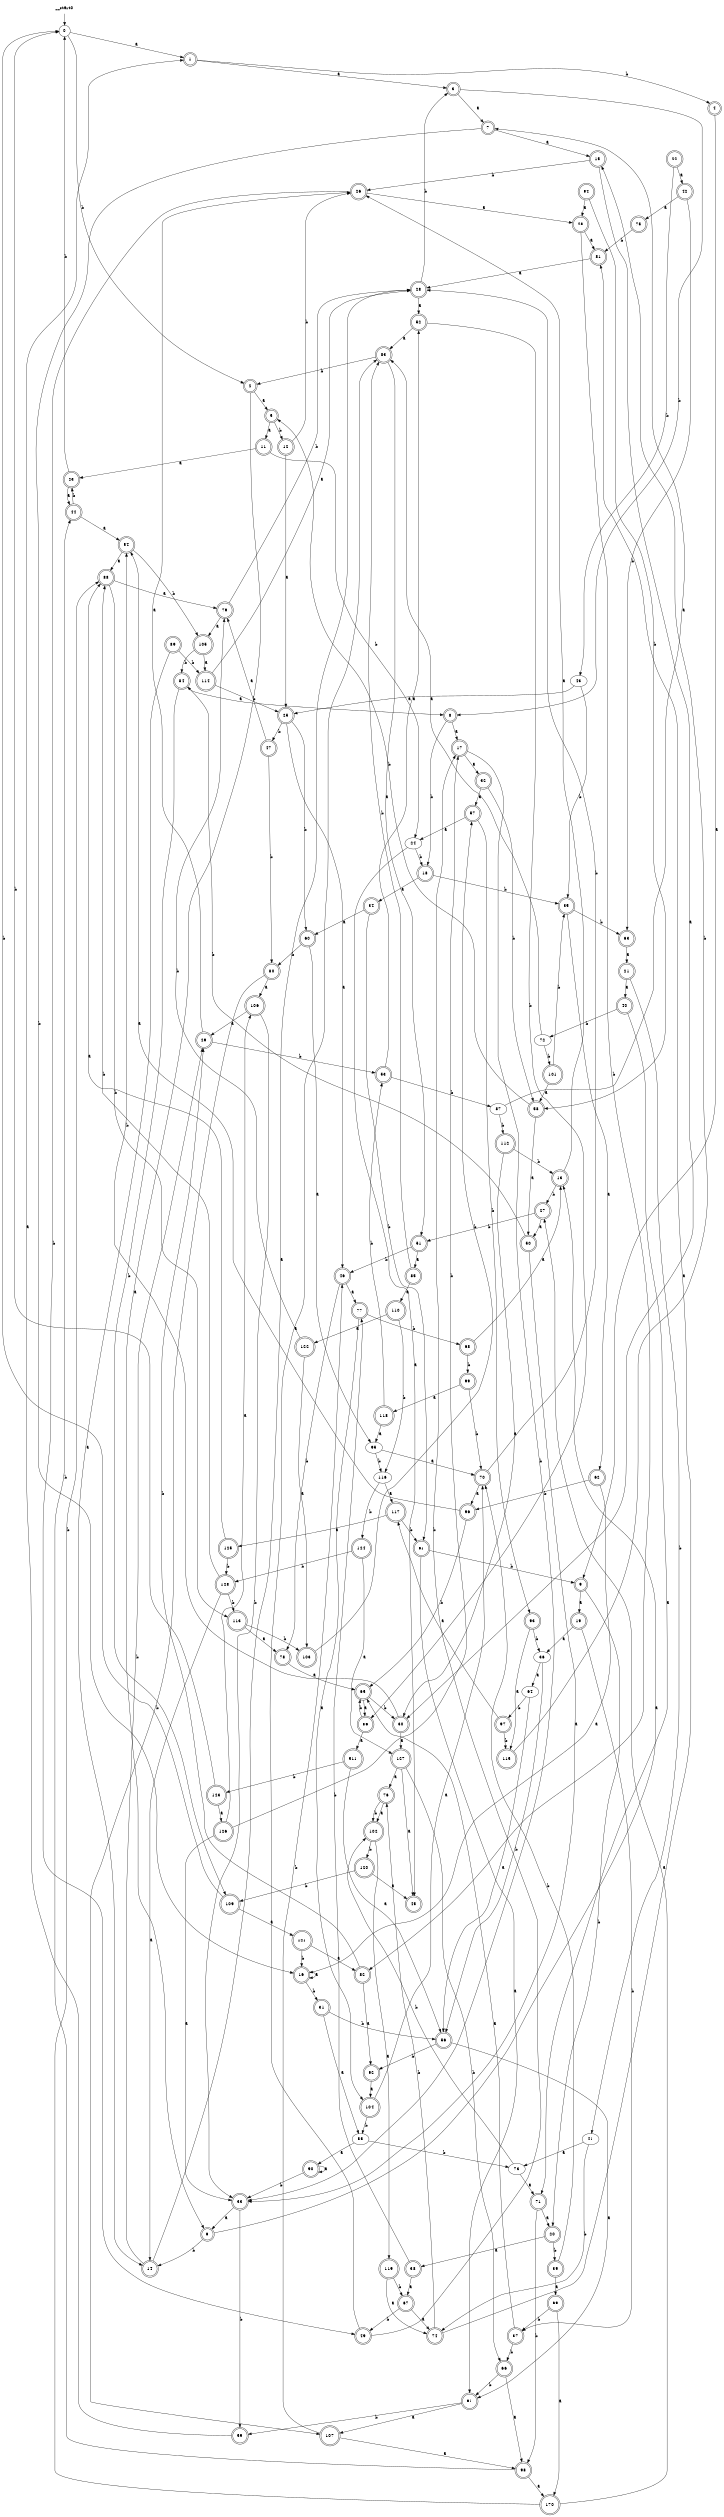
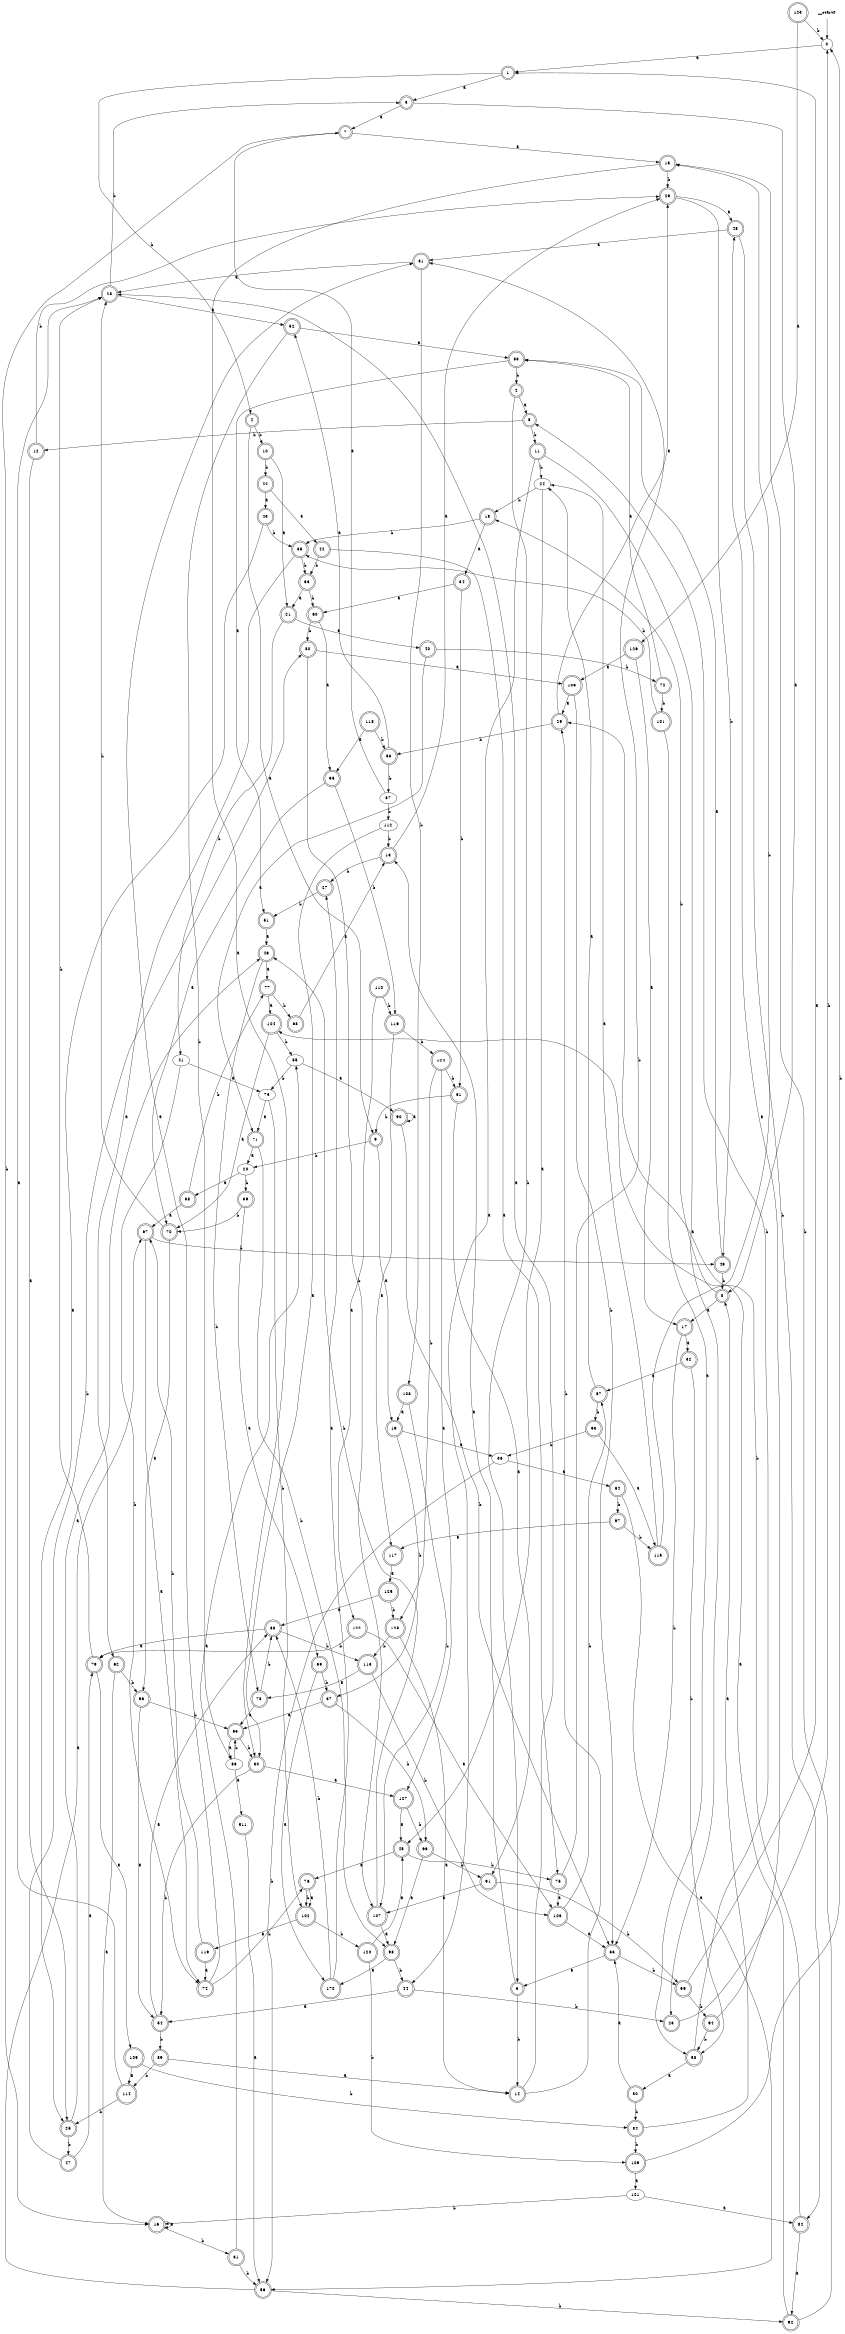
(87, 232) -> none
(680, 401) -> (796, 685)
(668, 416) -> (267, 500)
(270, 431) -> (536, 435)
none -> (266, 451)
(67, 495) -> (485, 1227)
(167, 589) -> (160, 2039)
(579, 681) -> (266, 517)
(304, 823) -> (311, 597)
none -> (603, 1001)
(543, 1040) -> (663, 685)
(110, 1101) -> (266, 1665)
(505, 1144) -> (388, 825)
none -> (804, 1215)
(539, 1227) -> none
(387, 1260) -> (268, 937)
(413, 1276) -> none
(452, 1276) -> (652, 988)
(135, 1292) -> (528, 1183)
(468, 1381) -> none
none -> (407, 1394)
(374, 1448) -> (332, 779)
(383, 1478) -> (395, 1024)
(408, 1529) -> (450, 1077)
(436, 1591) -> (722, 1279)
(530, 1692) -> (618, 1488)
(366, 1724) -> (234, 1764)
(394, 1776) -> (356, 1865)
(286, 1777) -> none
none -> (478, 1865)
none -> (558, 1896)
(302, 1940) -> (636, 2195)
none -> (696, 2005)
(185, 2024) -> (584, 1934)
(608, 2197) -> (61, 1874)
(552, 2234) -> (246, 1169)
